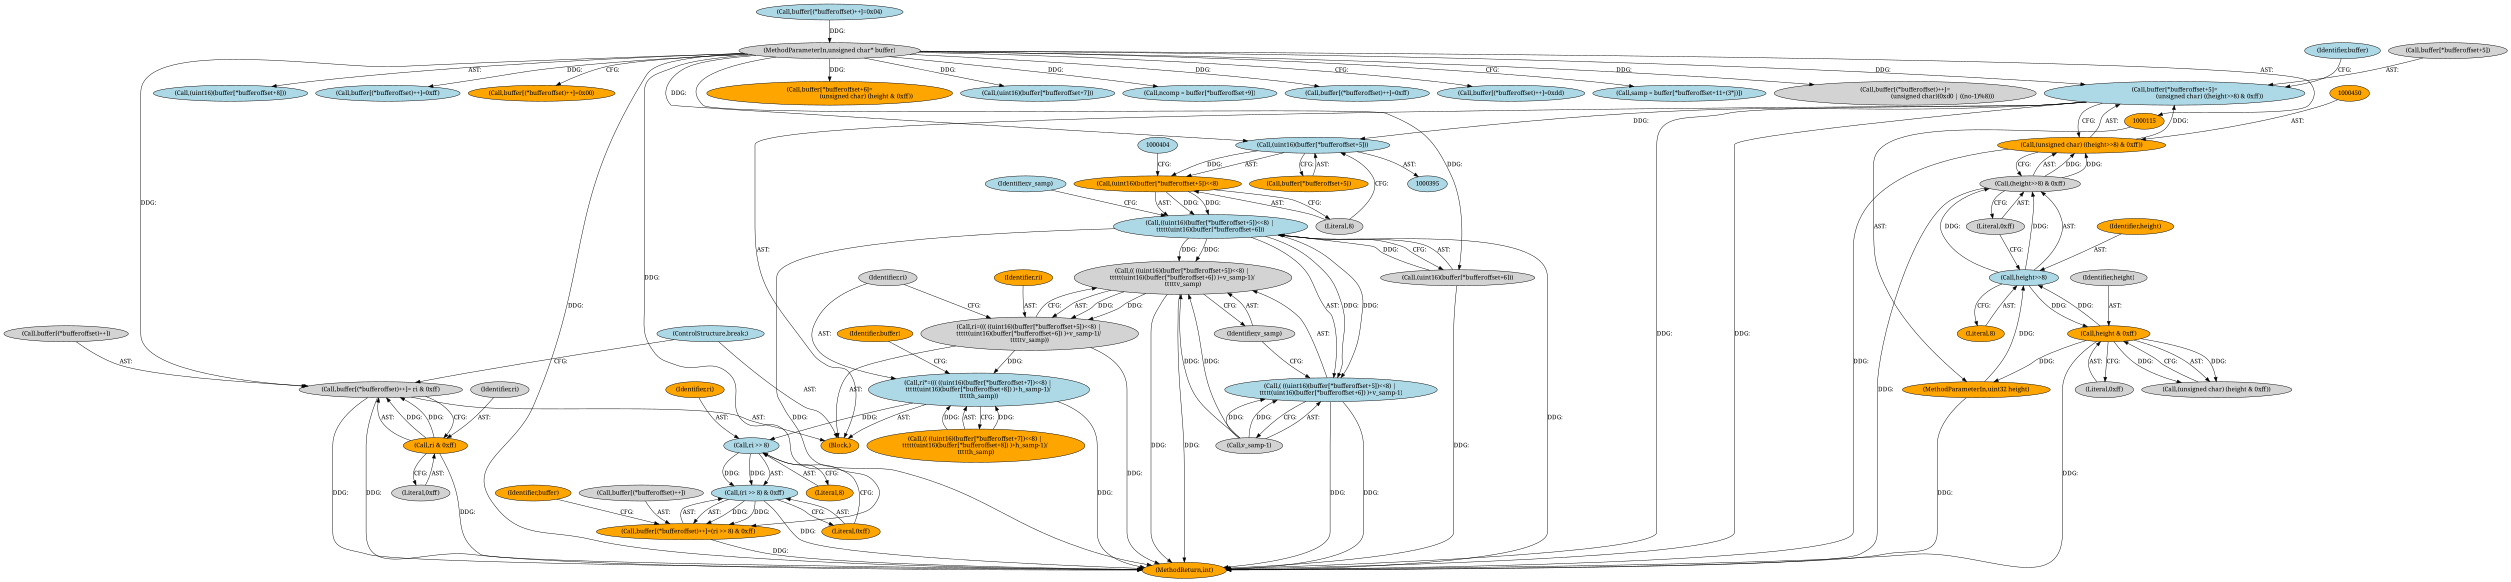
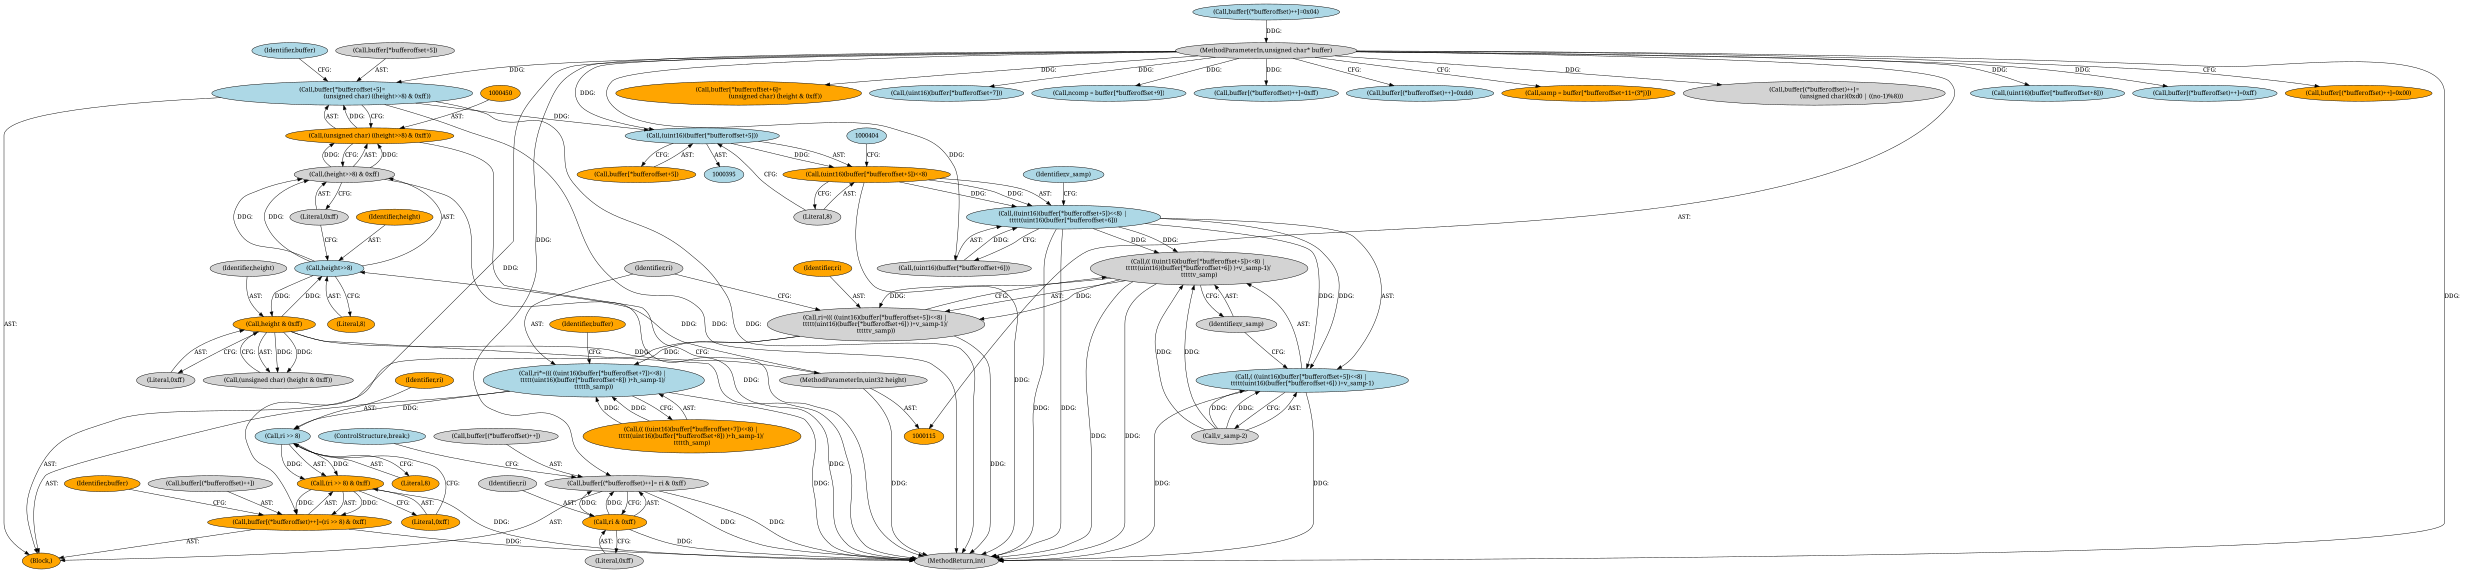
(476, 70) -> (2001, 70)
(1679, 93) -> (1588, 93)
(1879, 153) -> (896, 403)
(1862, 362) -> (703, 352)
(1976, 390) -> (853, 380)
(780, 391) -> (159, 543)
(1249, 446) -> (1225, 436)
(755, 493) -> (340, 484)
(1454, 524) -> (1016, 307)
(1184, 570) -> (956, 561)
